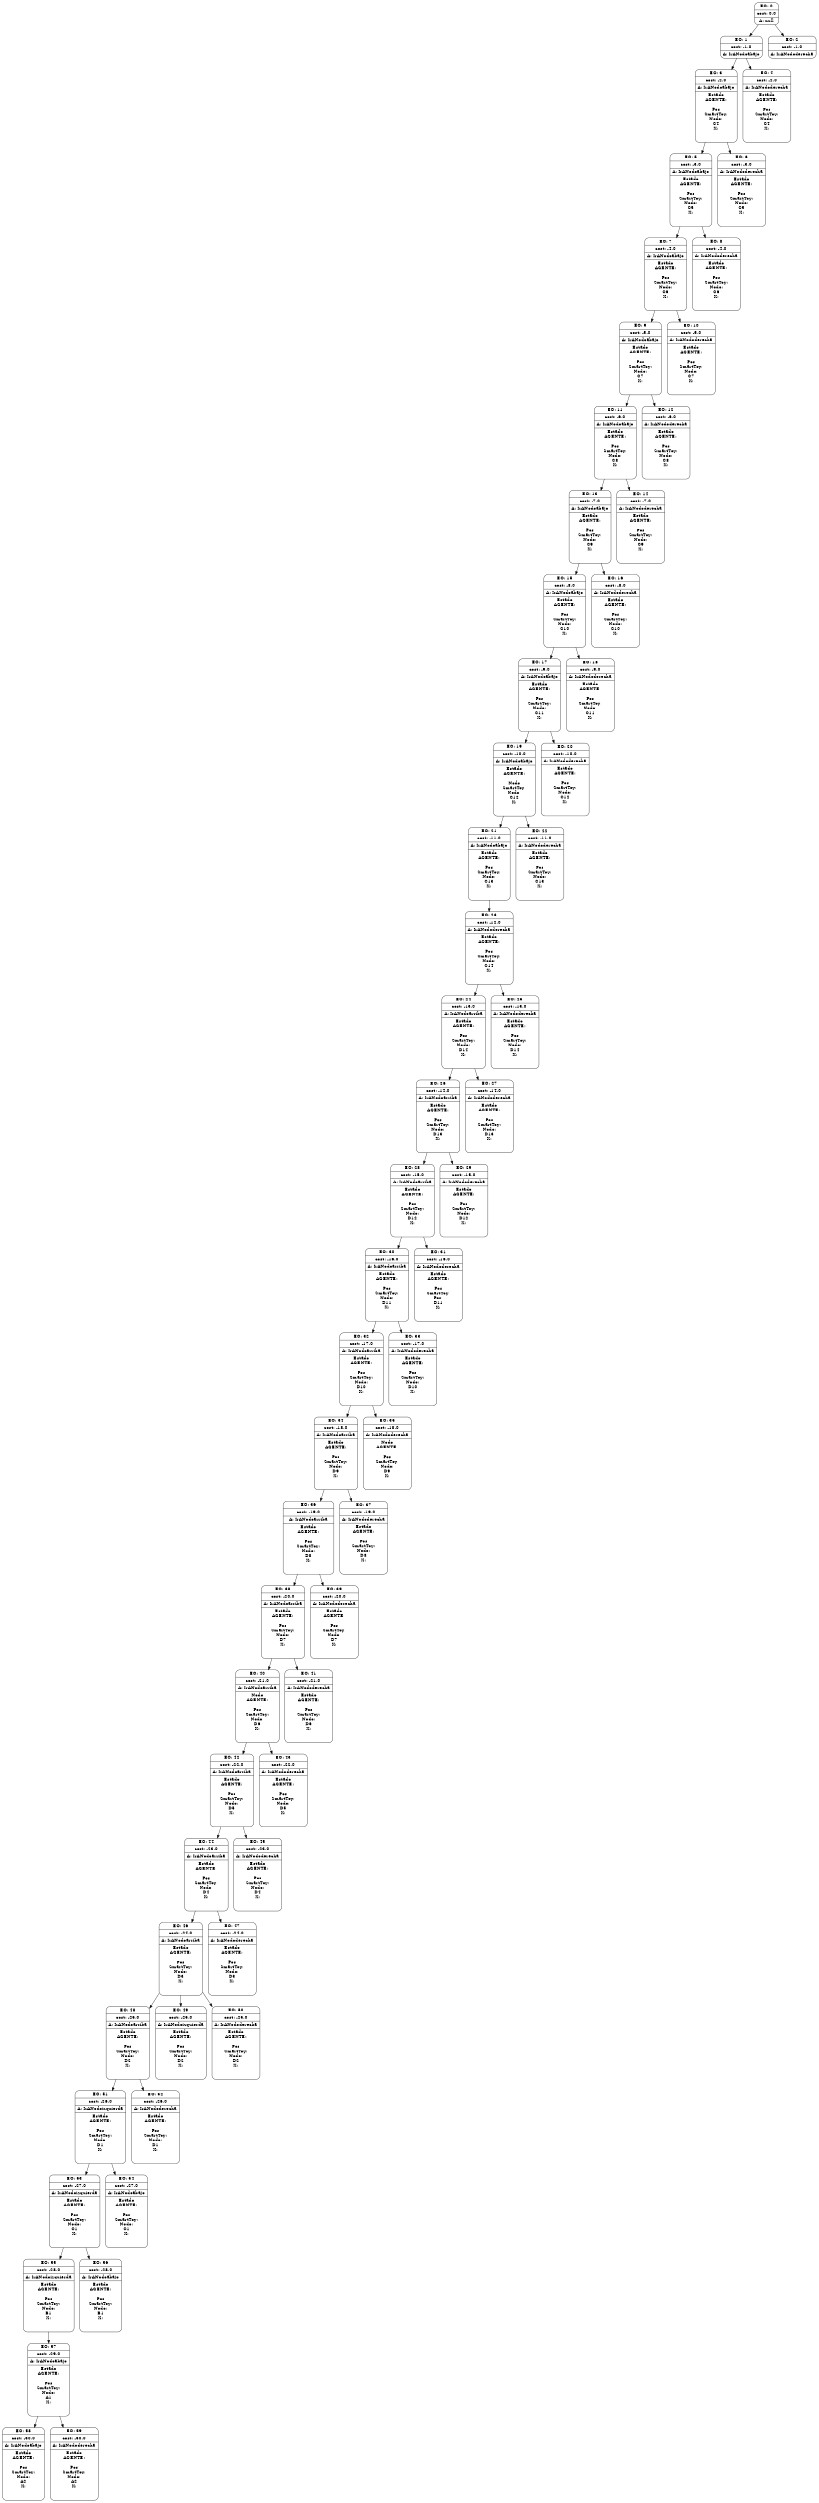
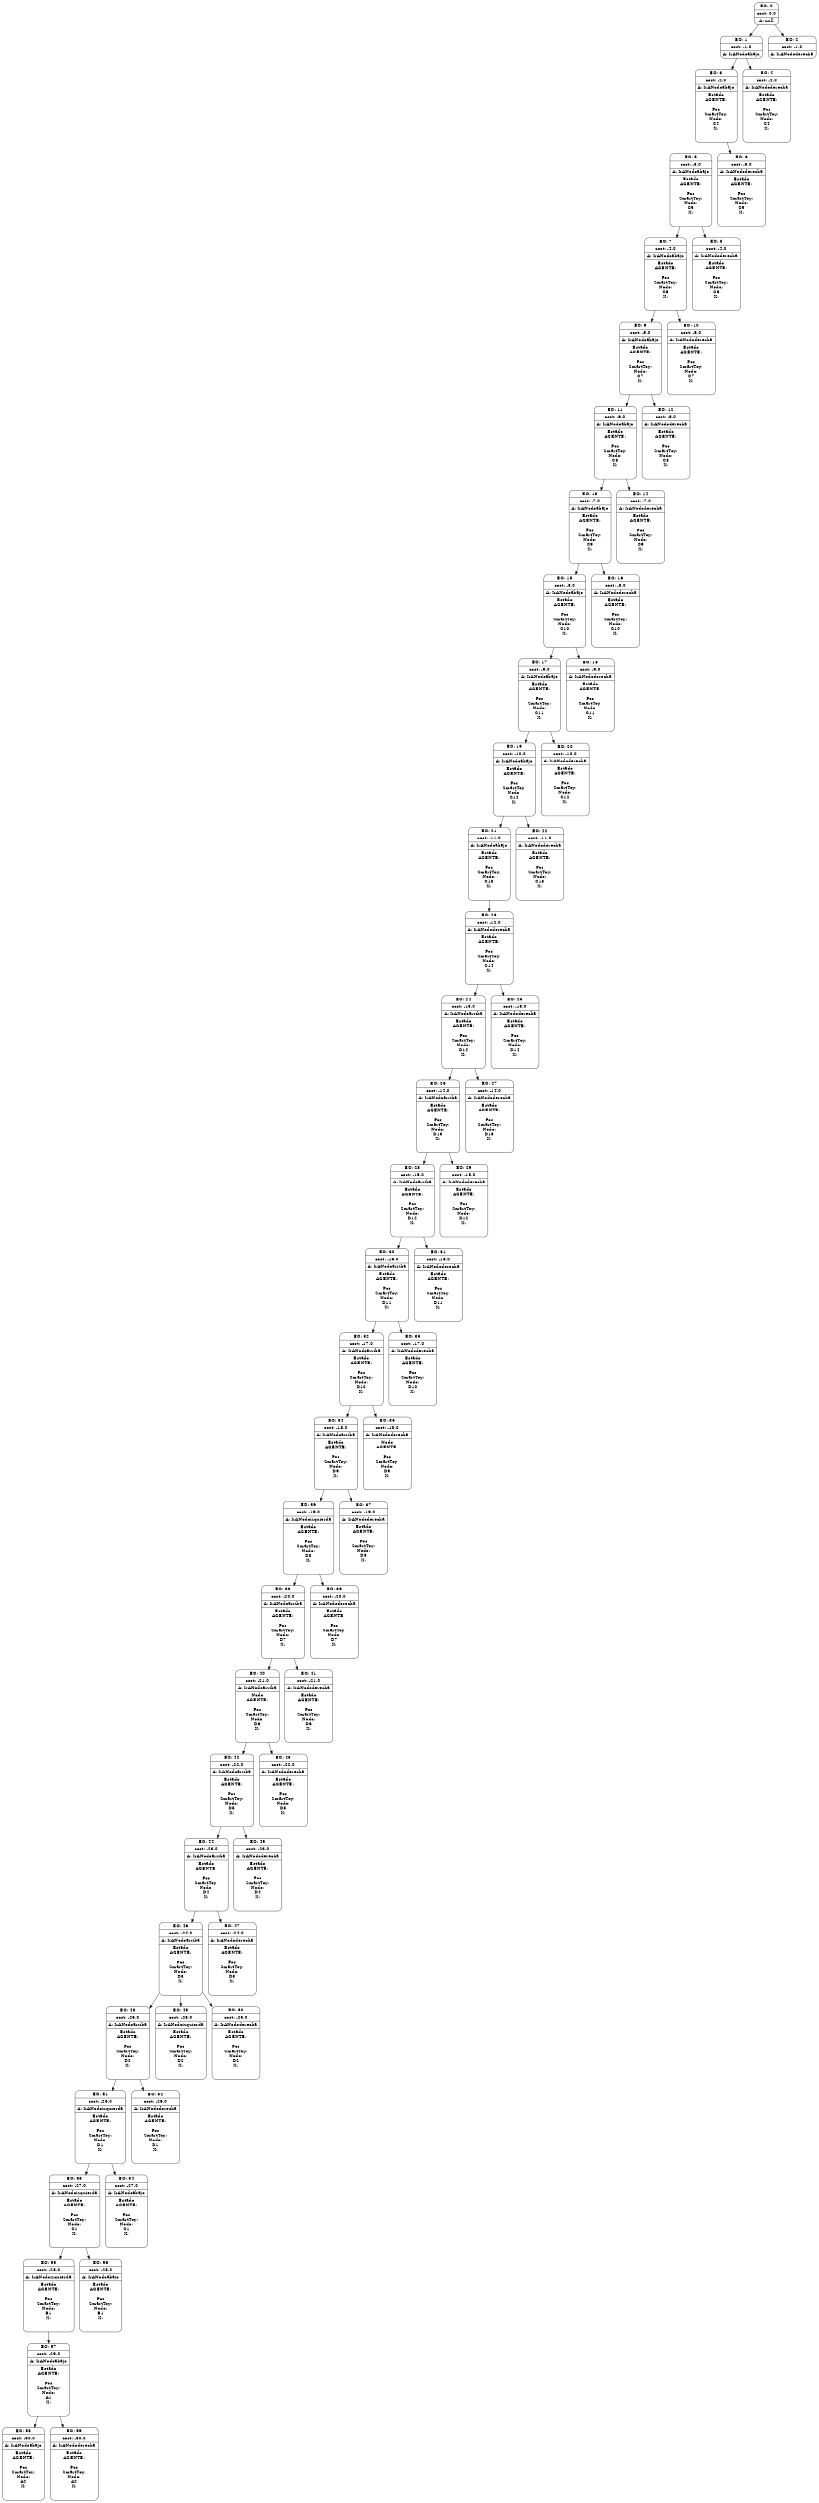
(704, 146) -> none
(514, 783) -> (514, 783)
(438, 1298) -> (438, 1298)
(308, 1519) -> (308, 1519)
